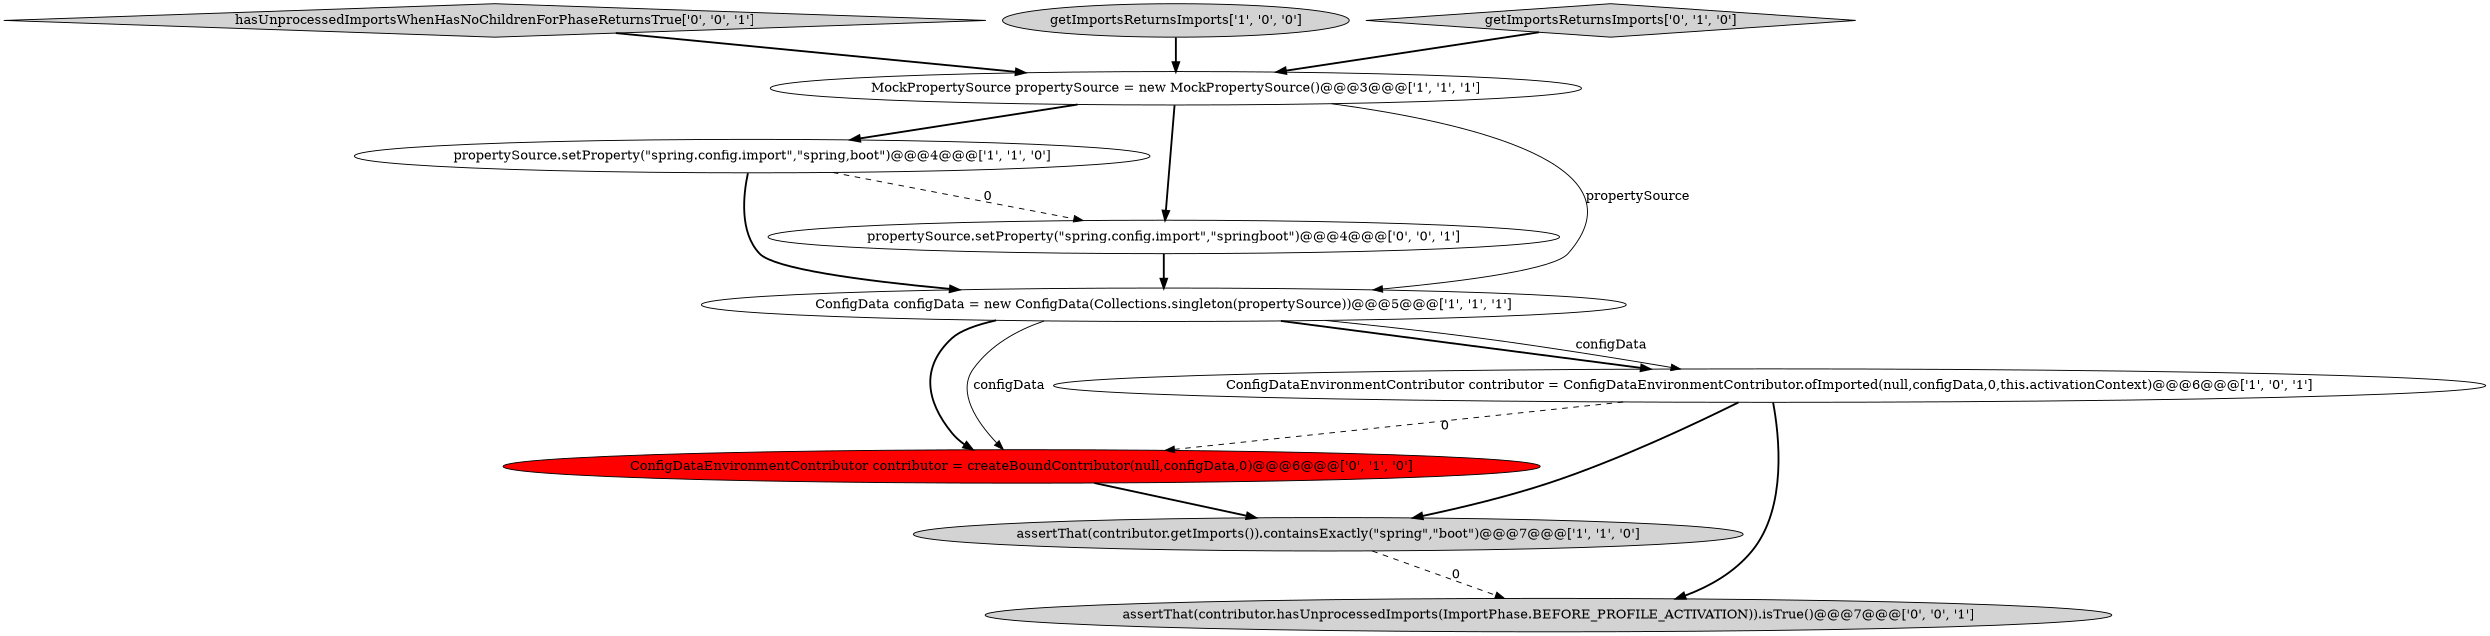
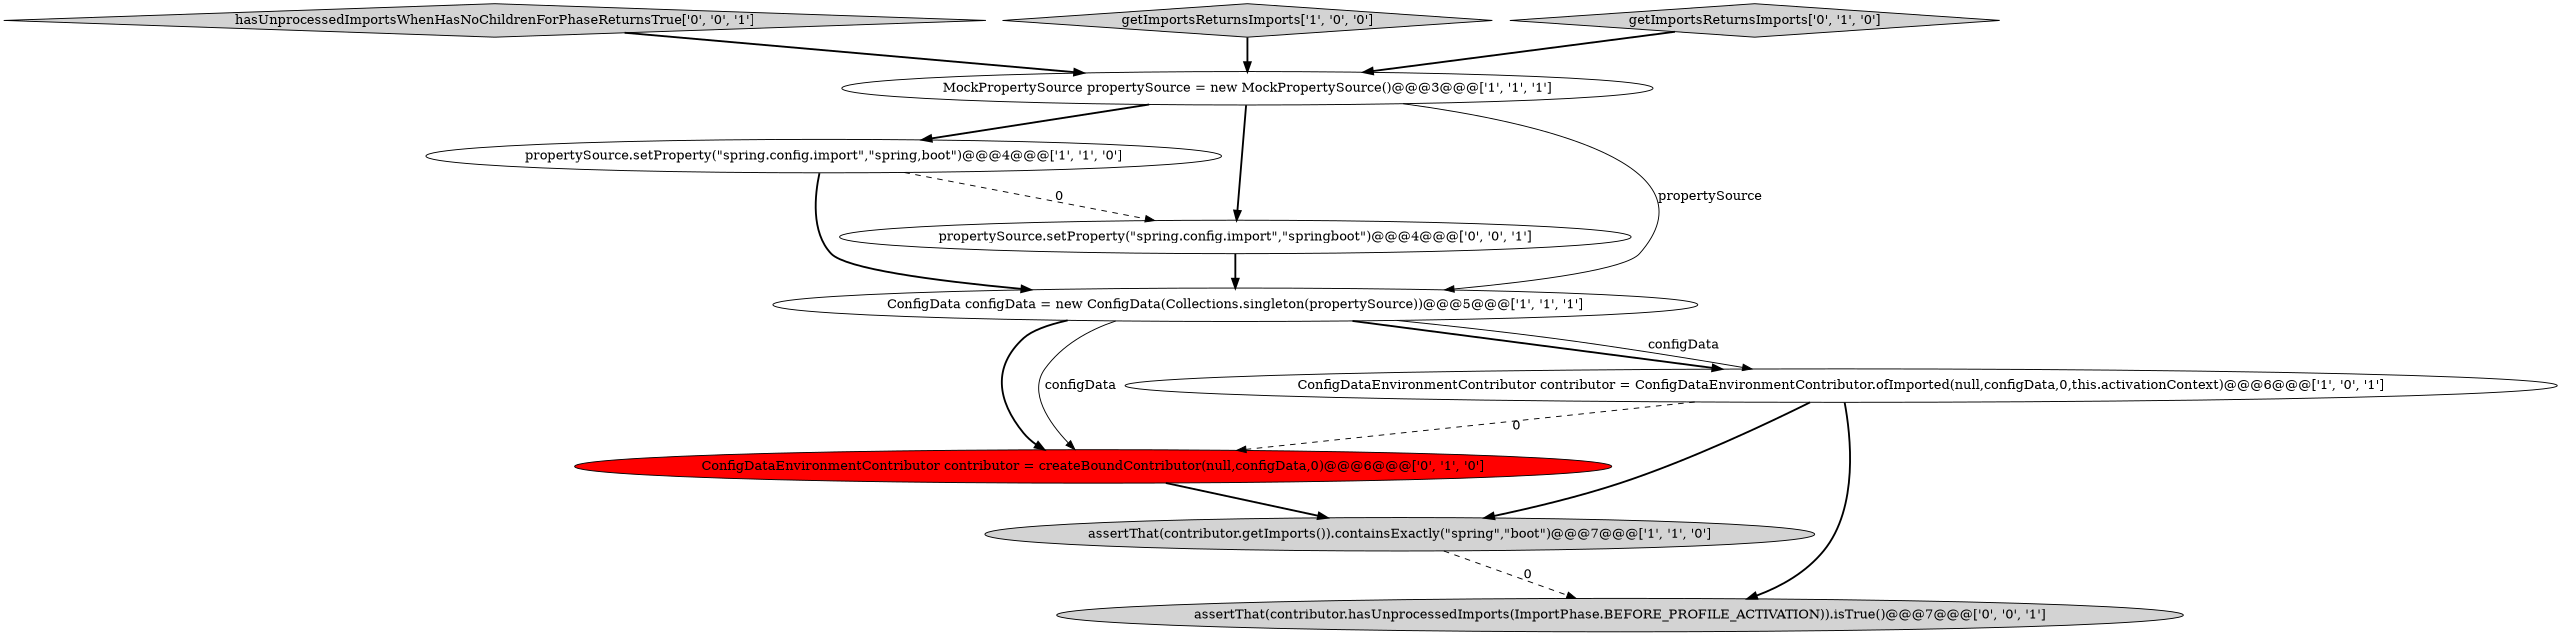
(1176, 20) -> (1247, 20)
